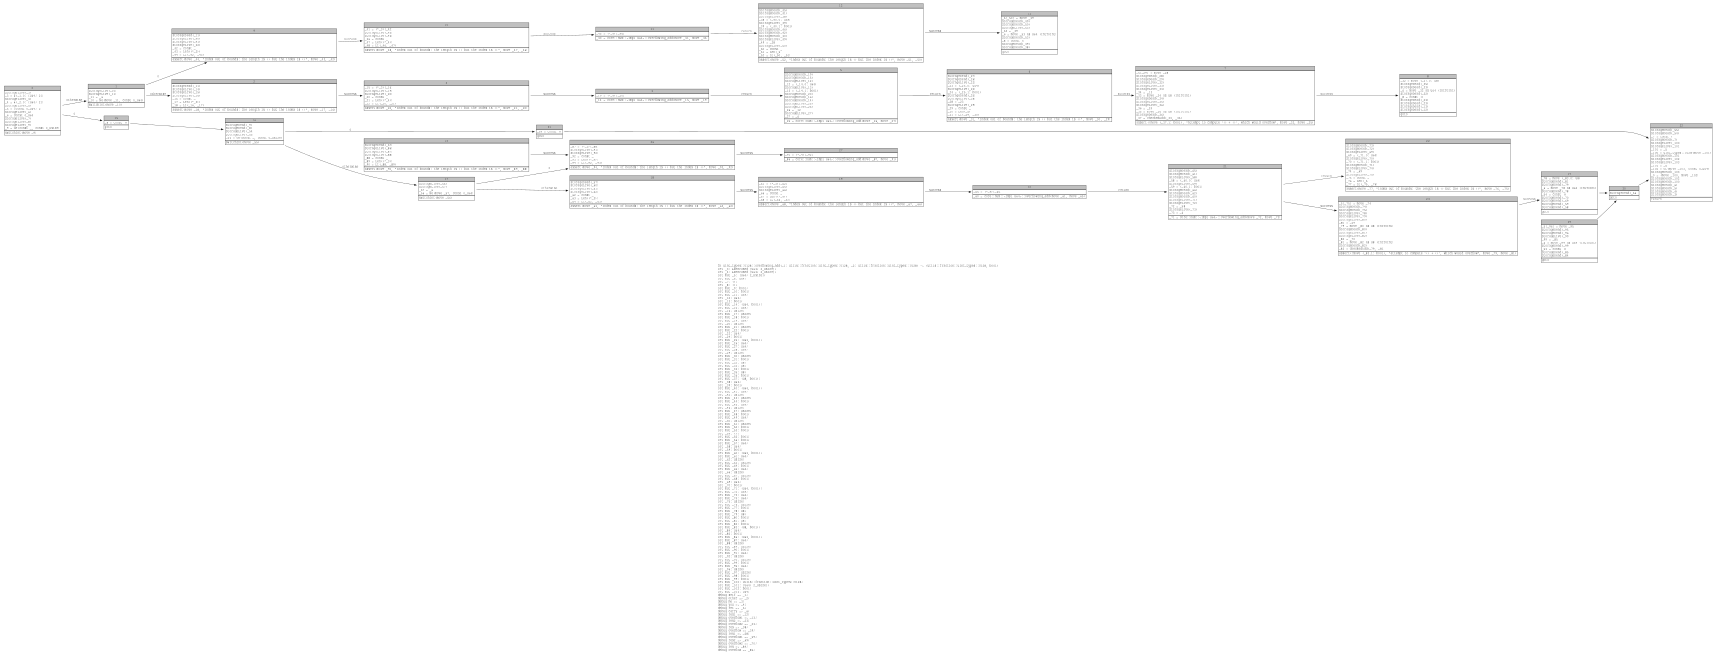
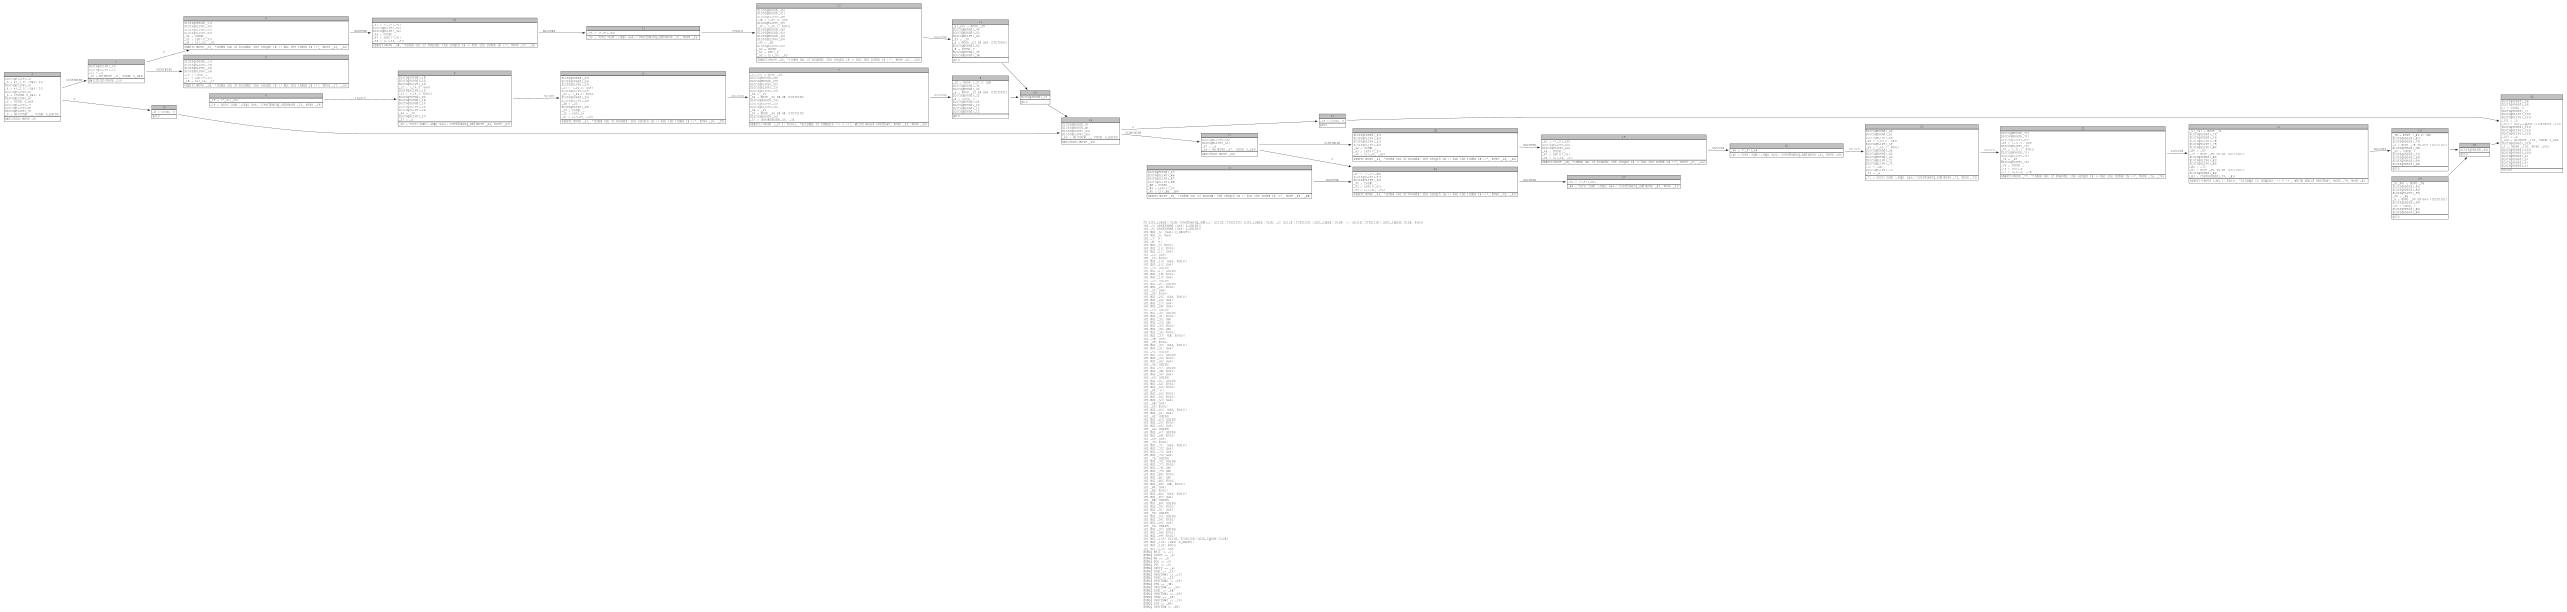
(446, 96) -> none
none -> (1035, 97)
(1309, 206) -> (2176, 153)
